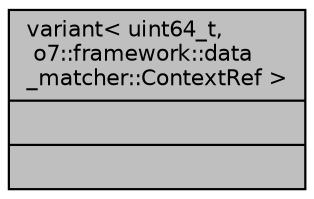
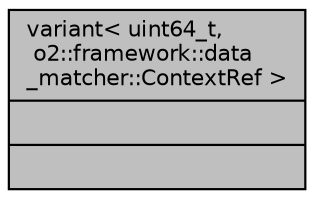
(140, 54) -> (140, 54)
